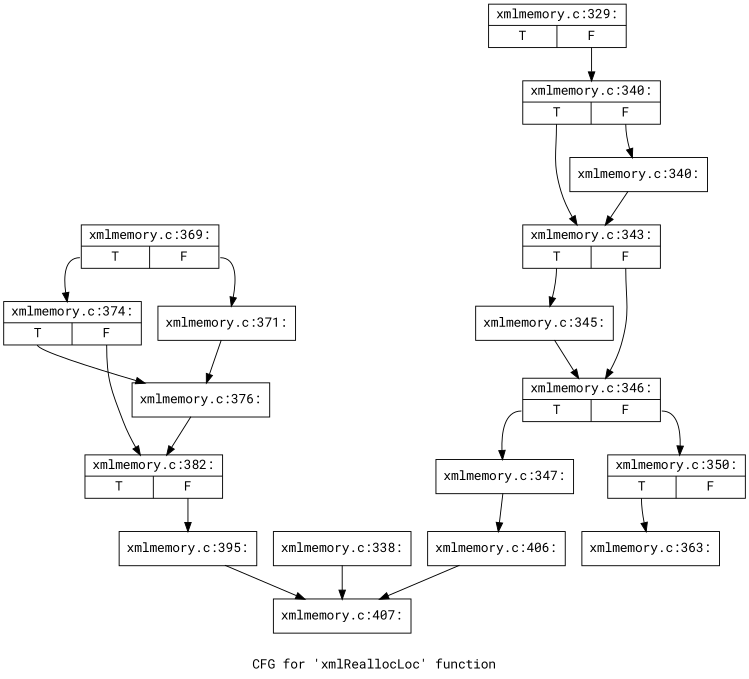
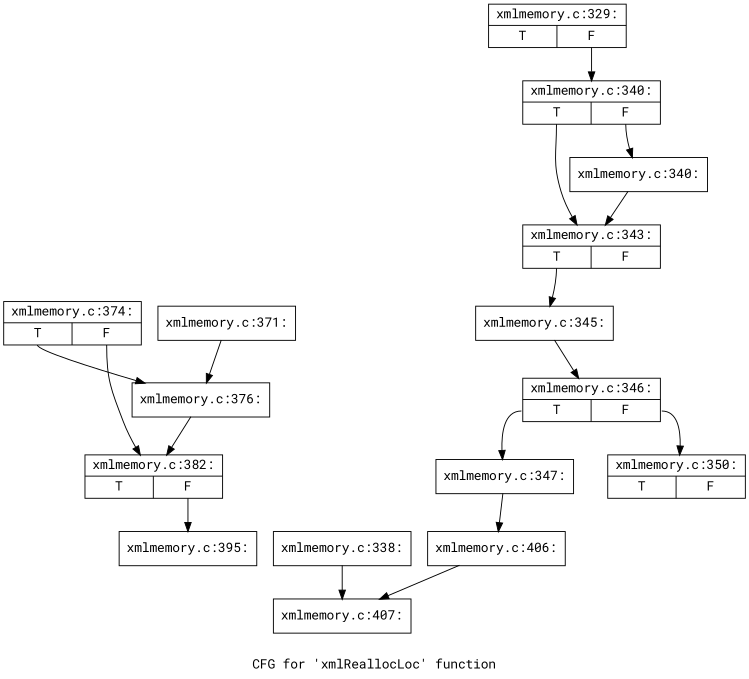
(150, 247) -> none
(626, 321) -> none
(651, 549) -> none
(261, 580) -> none
